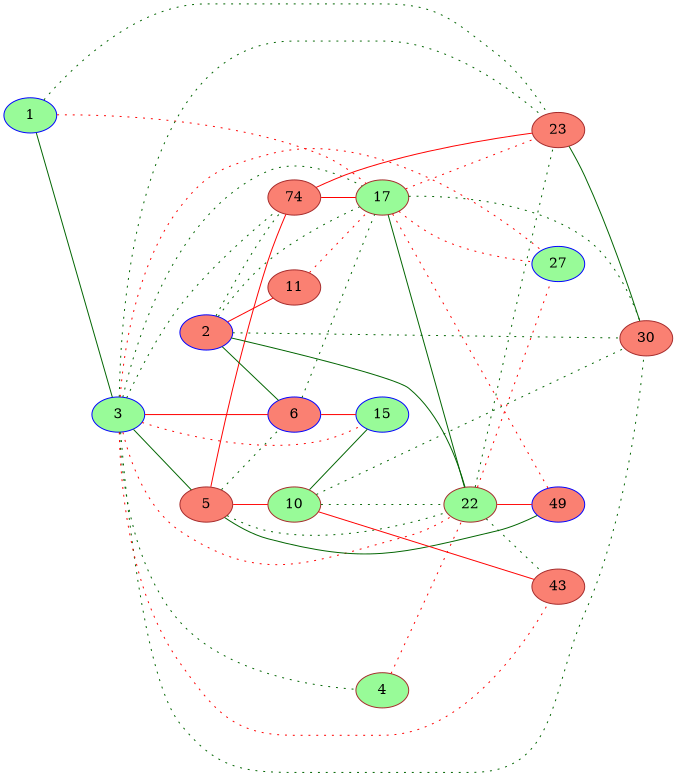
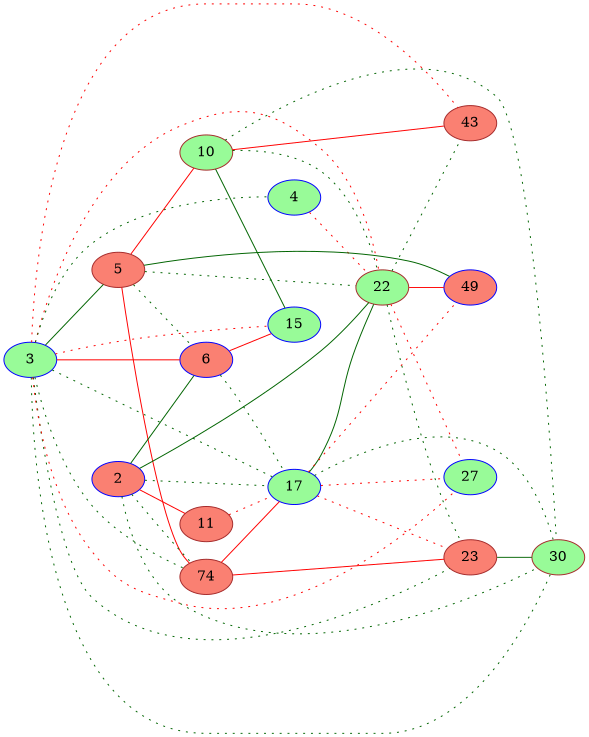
(30, 115) -> none
(382, 198) -> (294, 487)
(646, 338) -> (558, 557)
(382, 690) -> (294, 198)
